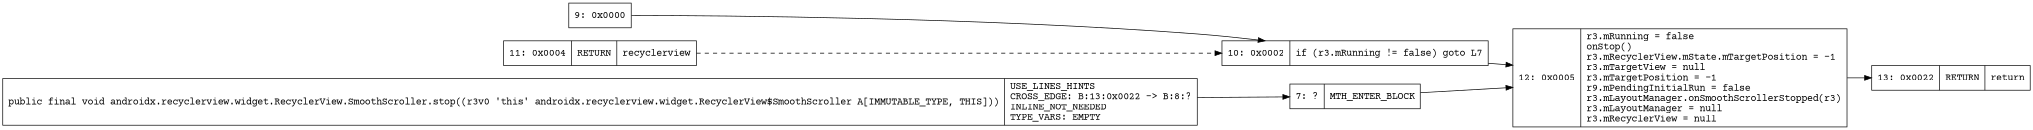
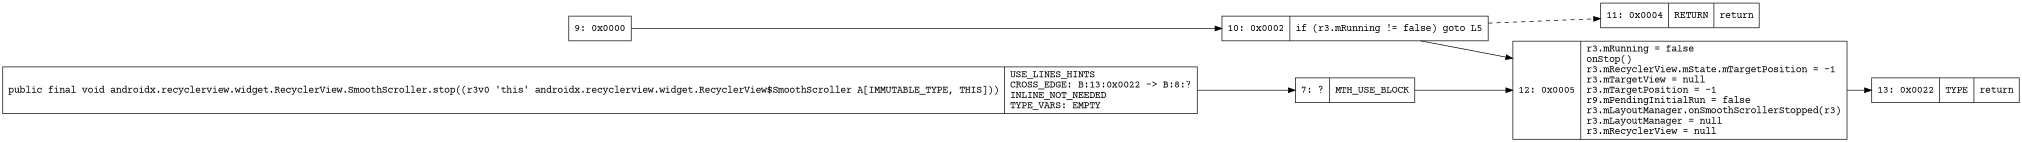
(657, 53) -> (1737, 15)
(956, 53) -> (1541, 21)
(1389, 53) -> (1389, 28)
(1962, 78) -> (1957, 90)
(1372, 96) -> (1372, 90)
